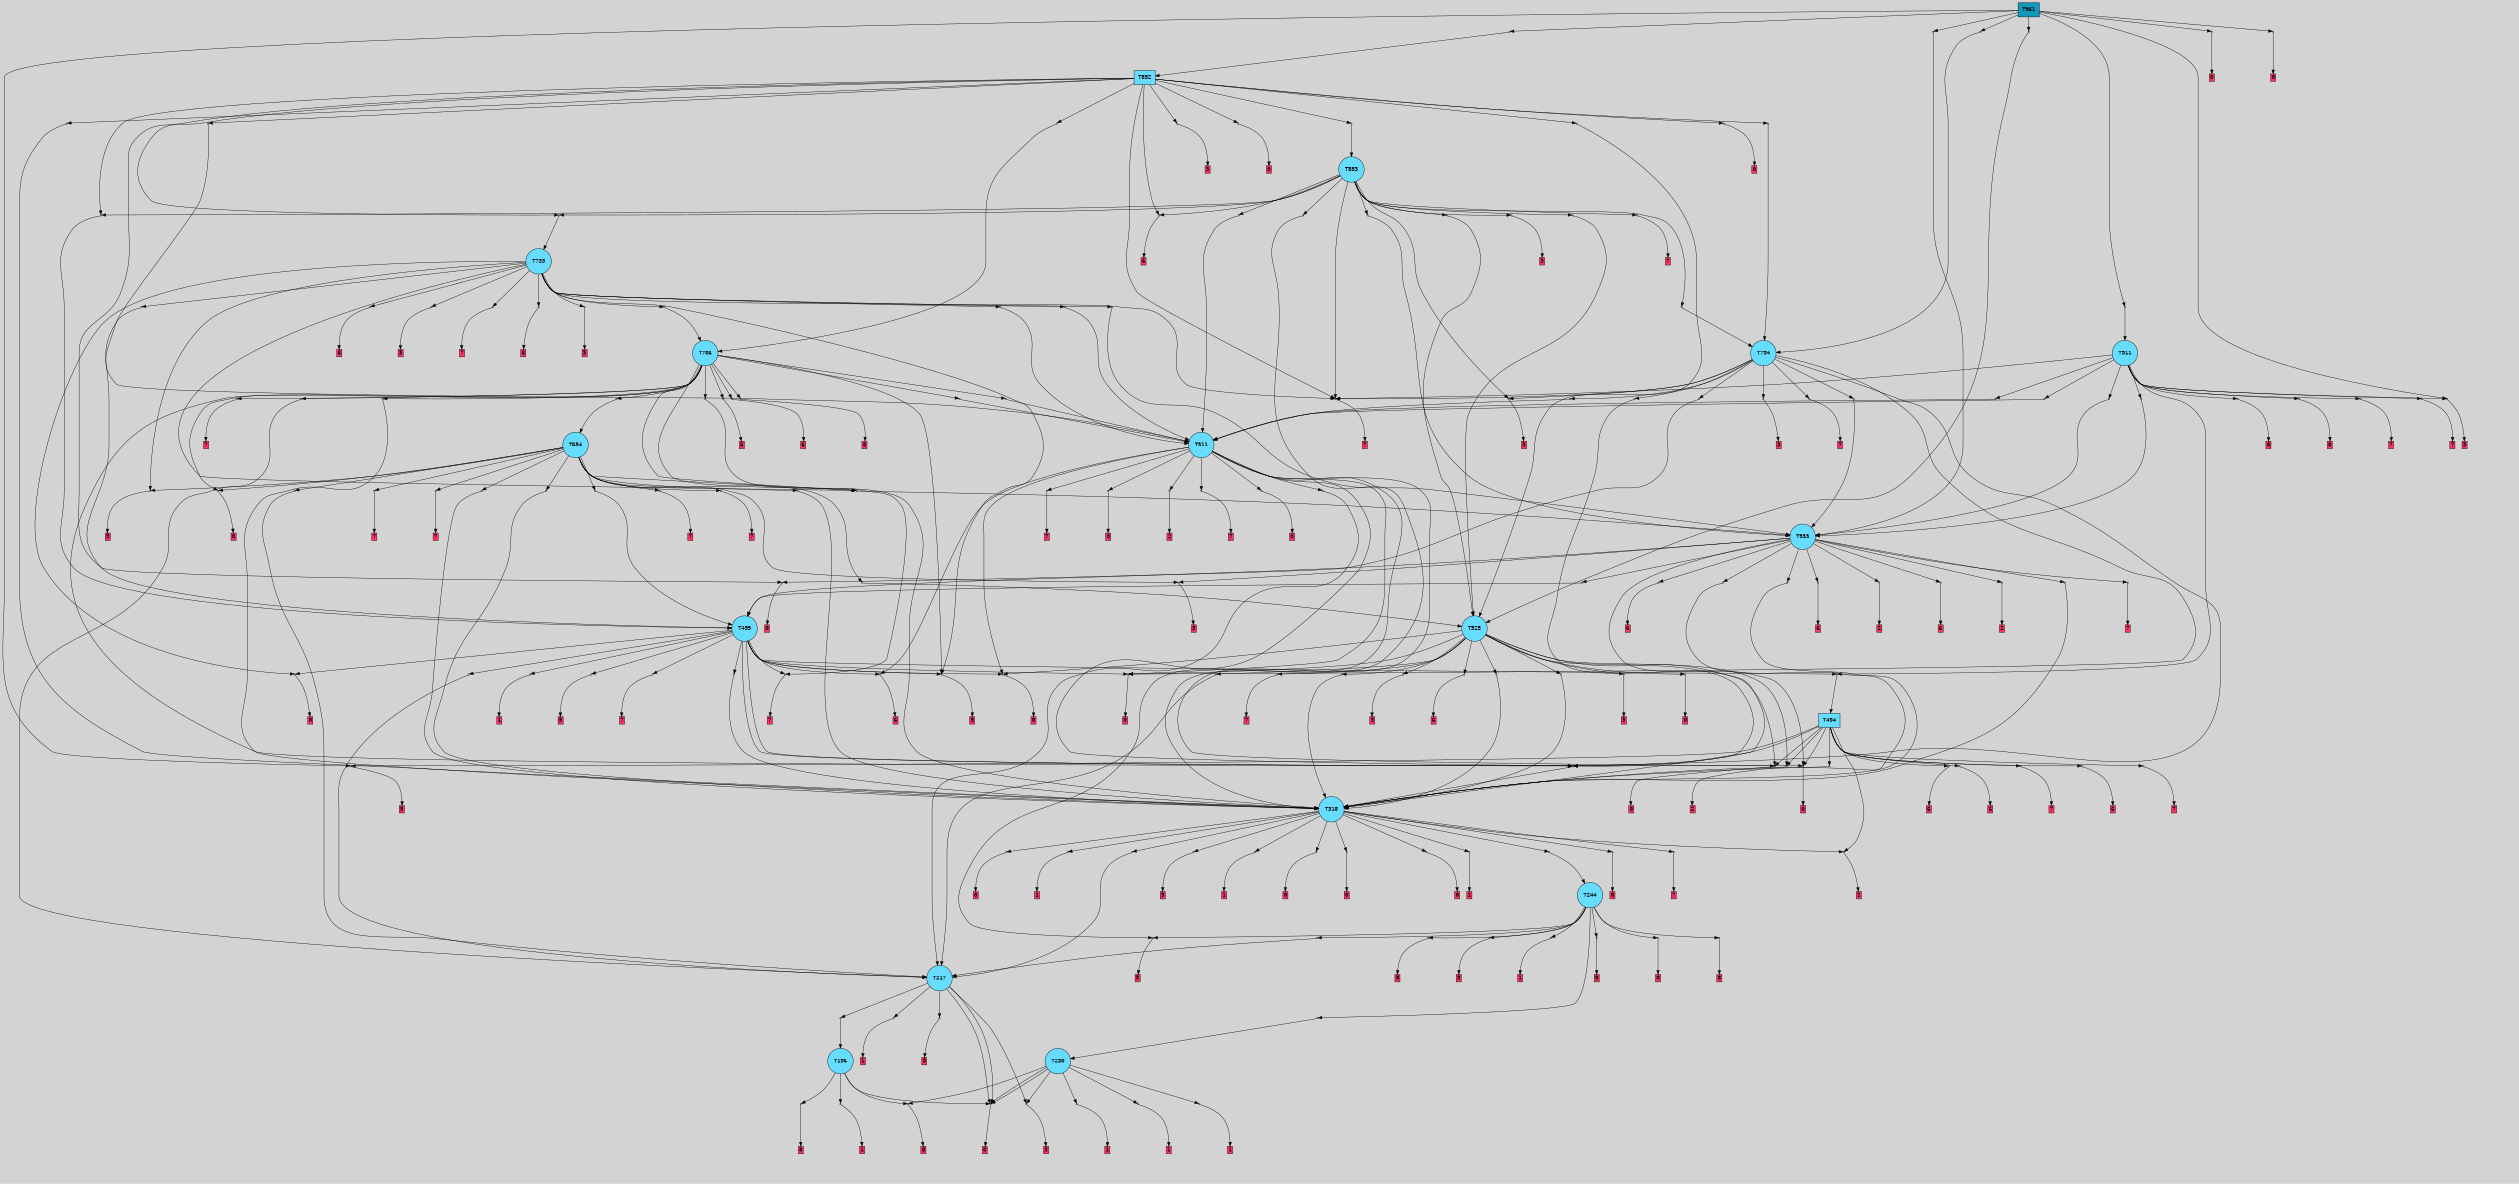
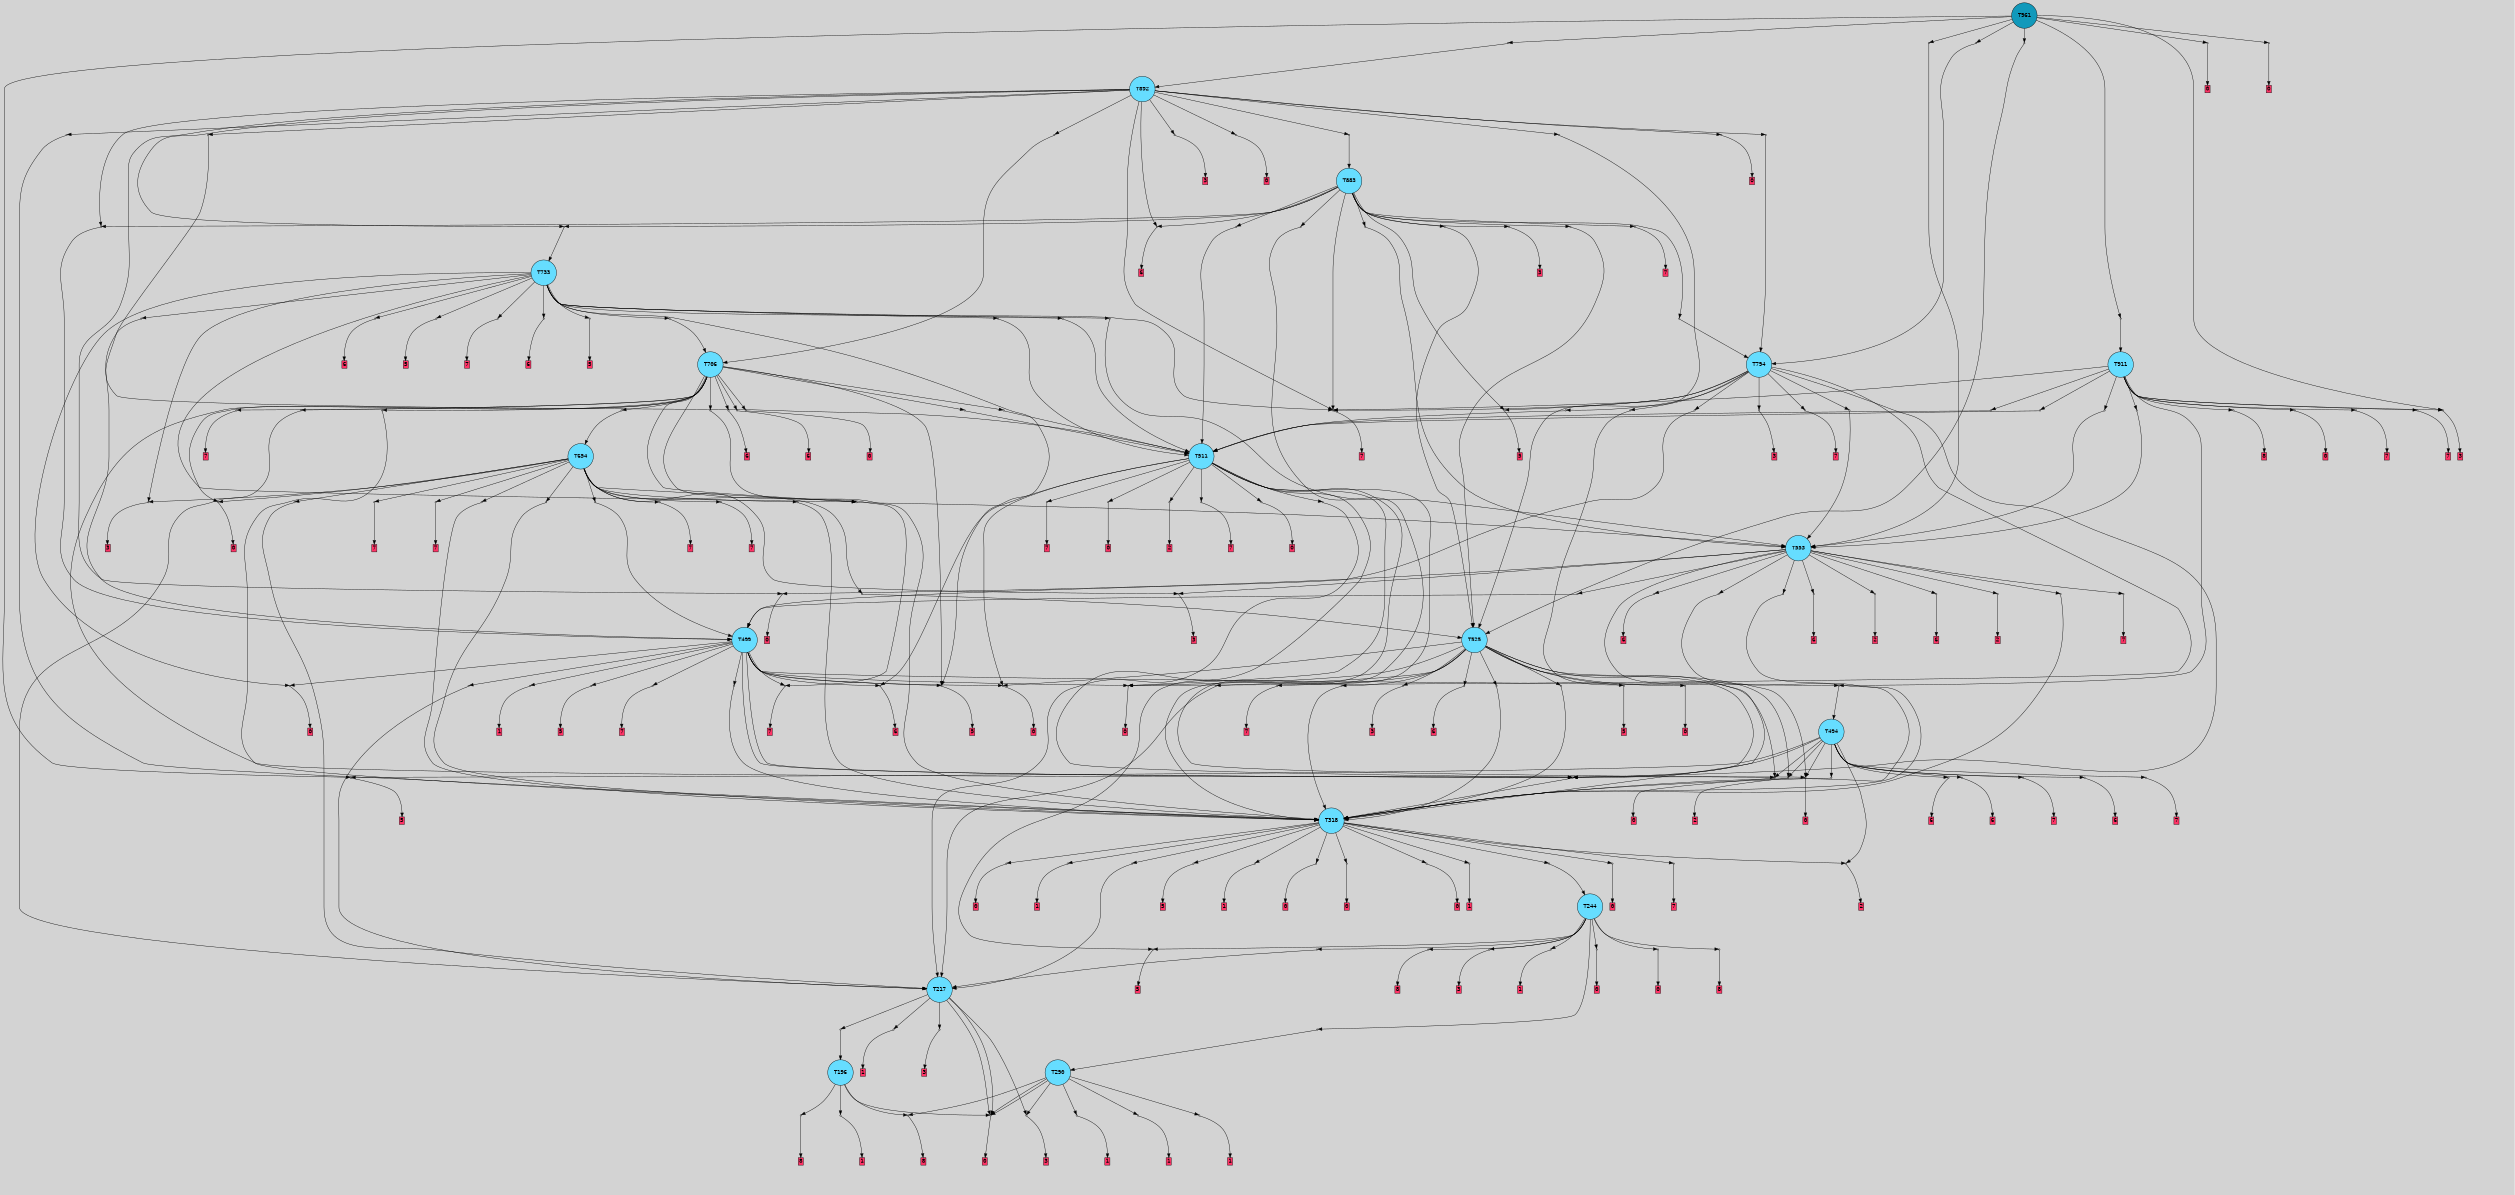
(2029, 10) -> (2024, 16)
(1145, 78) -> (1142, 89)
(1829, 720) -> (1831, 732)
(1058, 1061) -> (1058, 1073)
